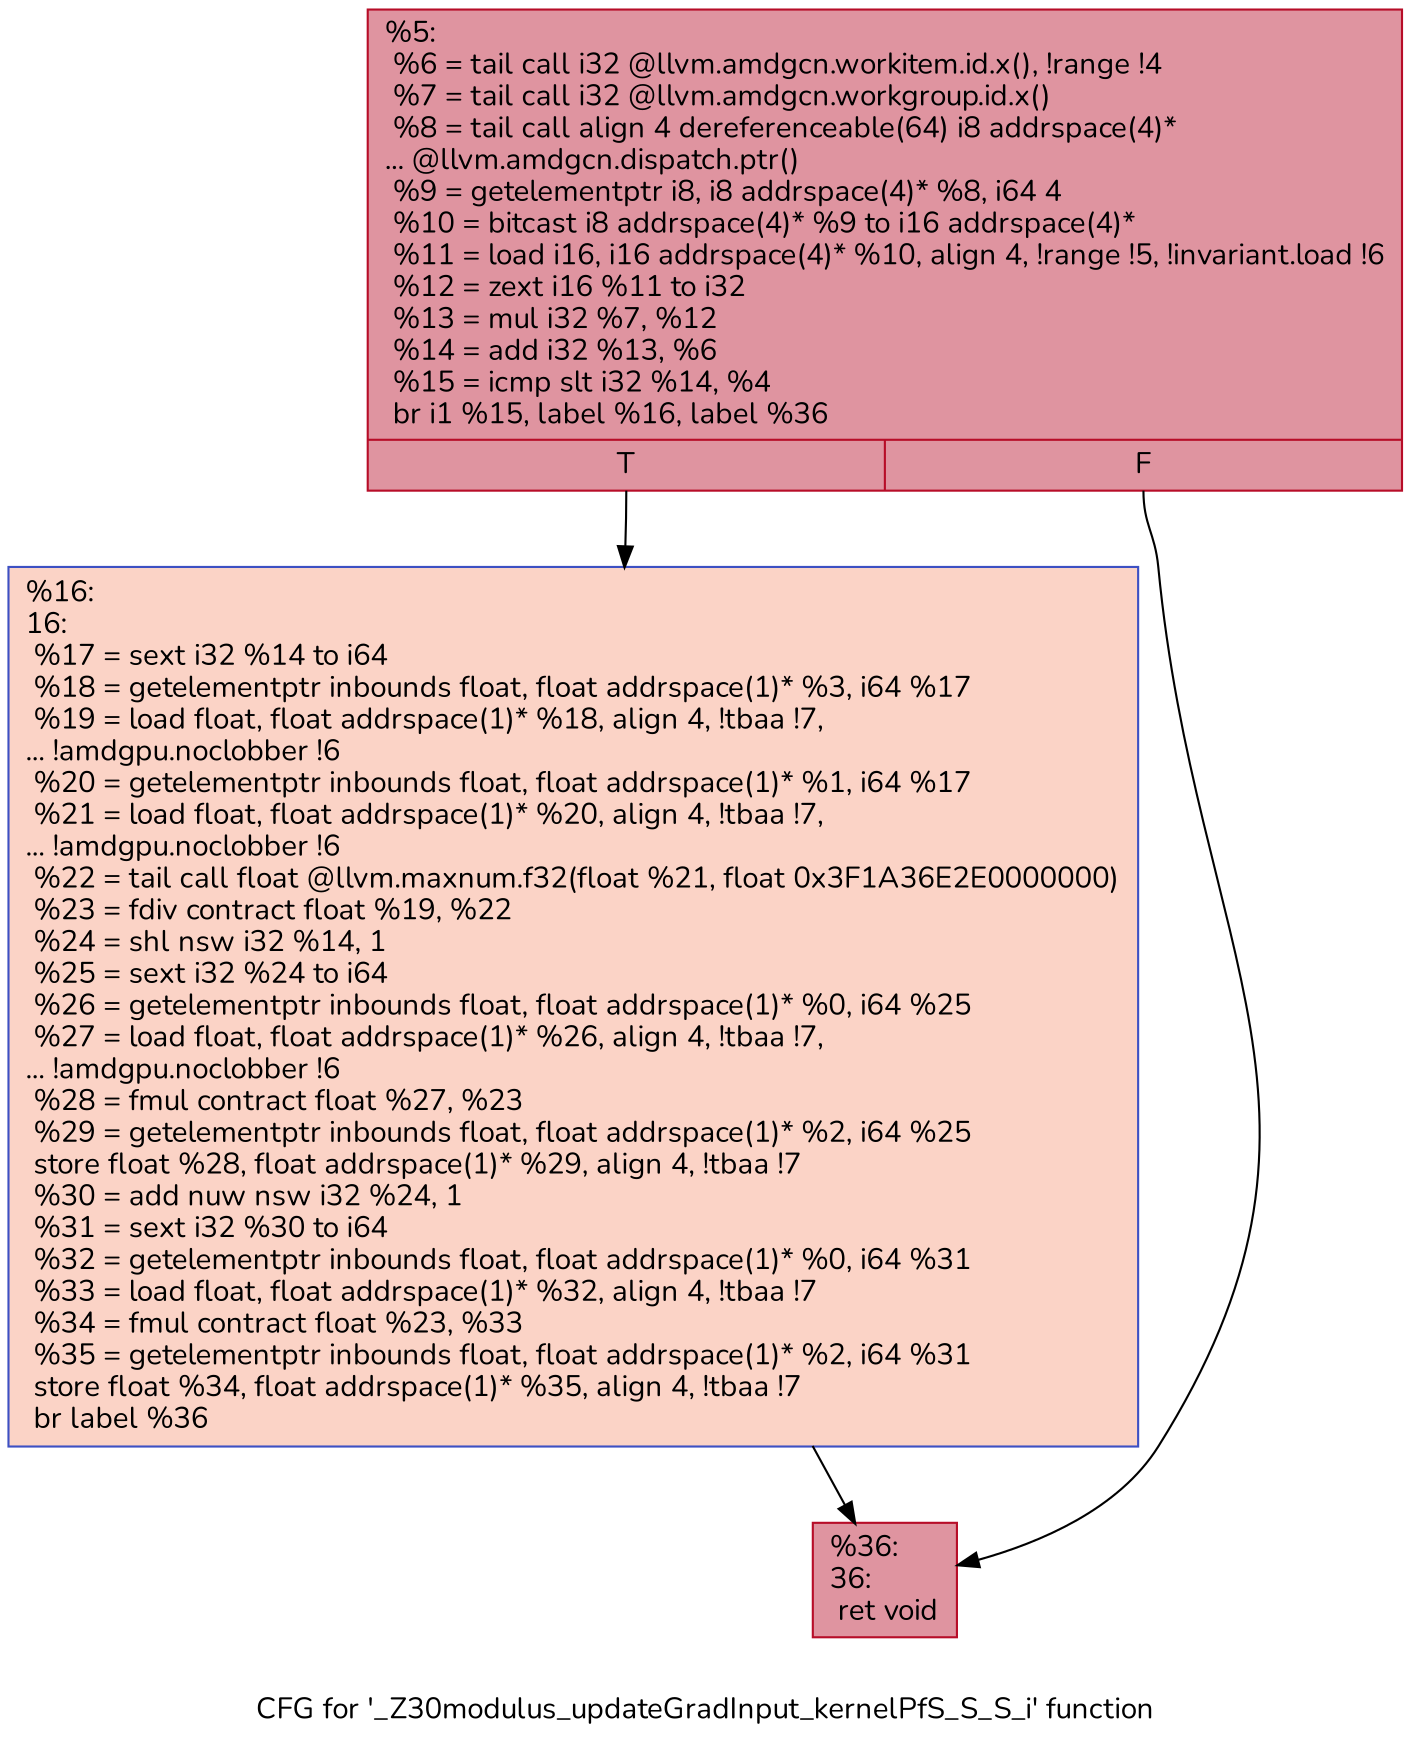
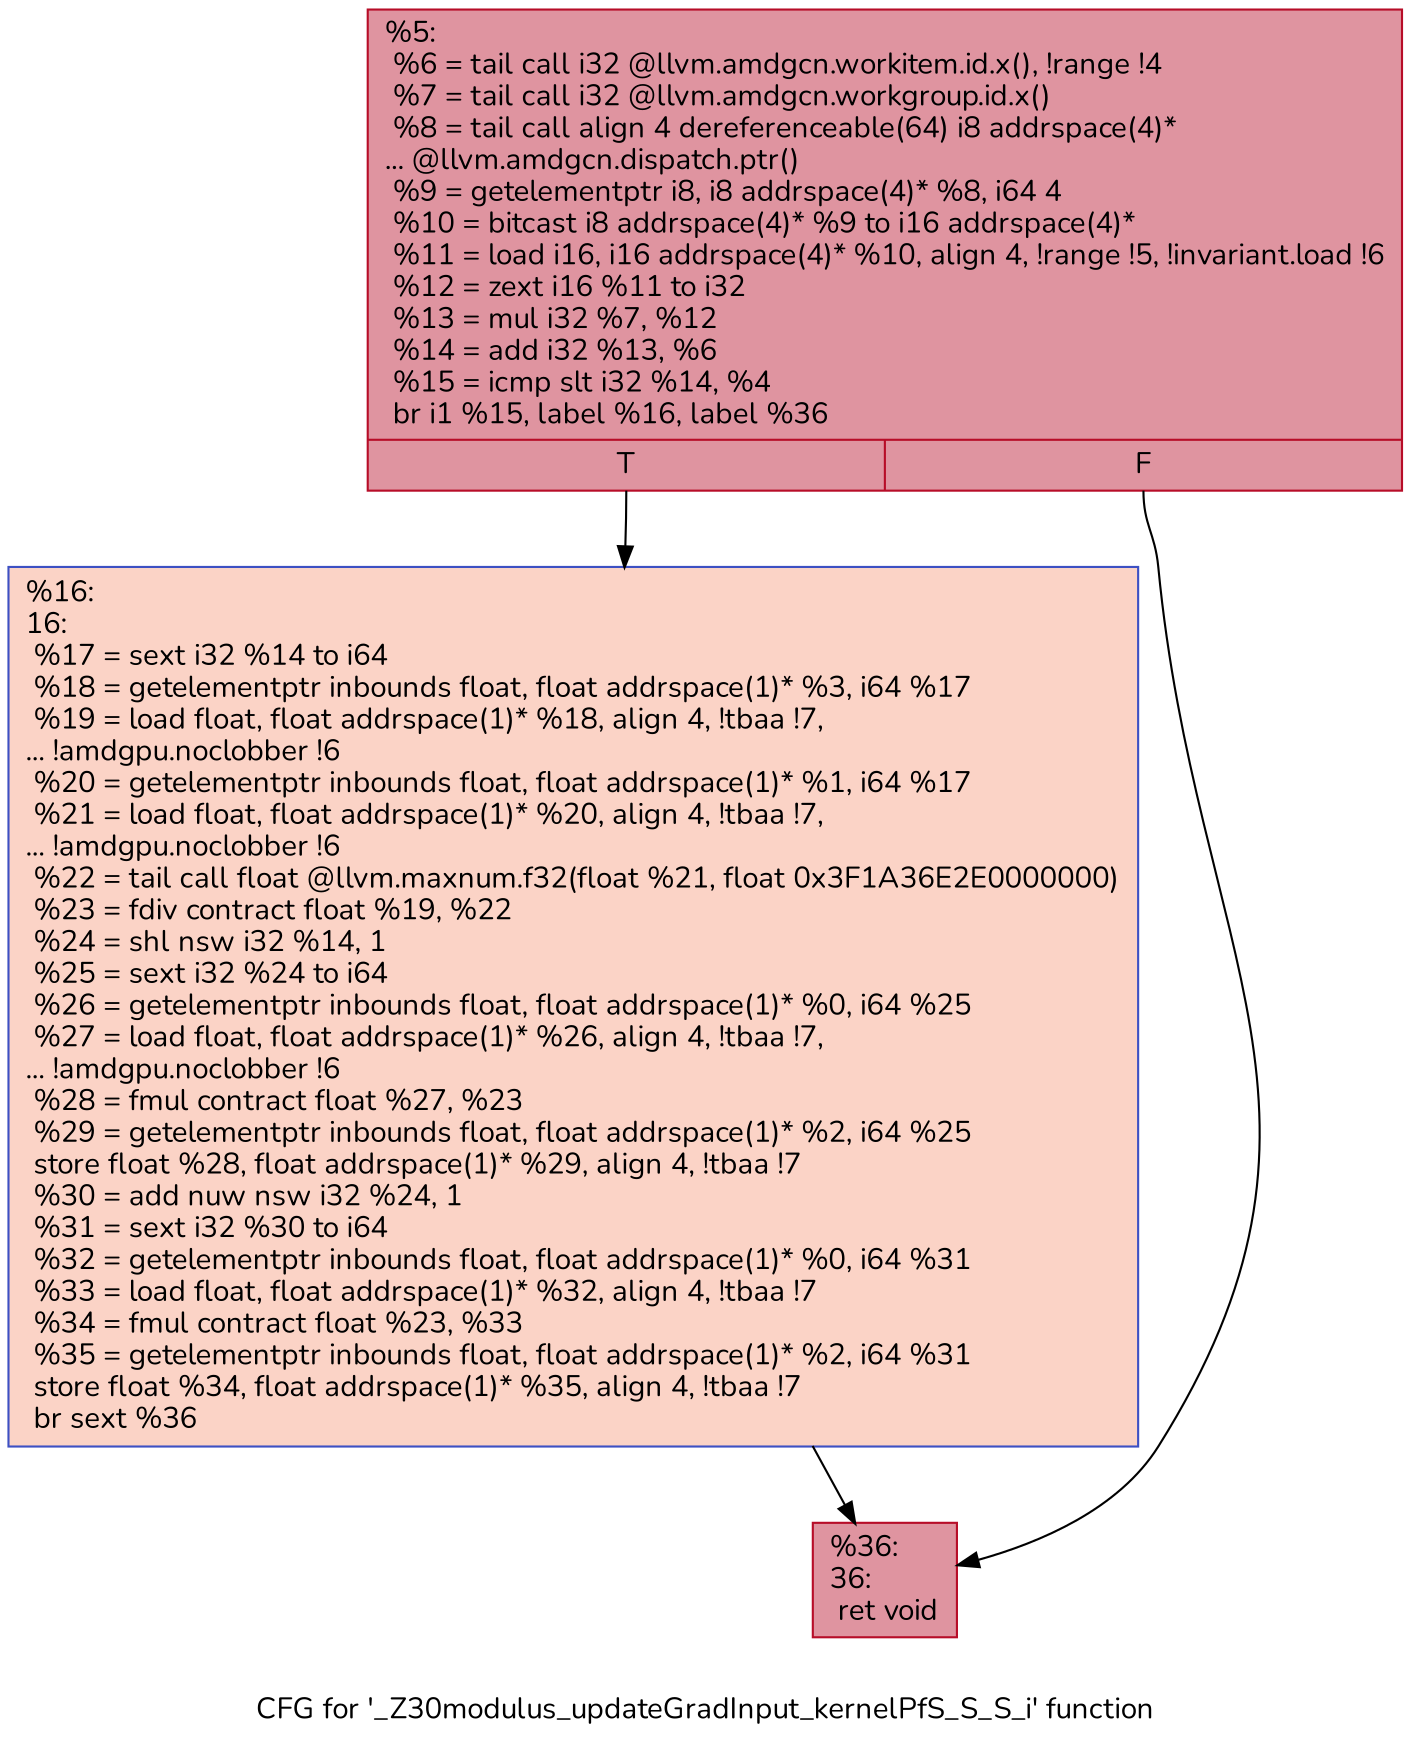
(118, 1419) -> (112, 1419)
